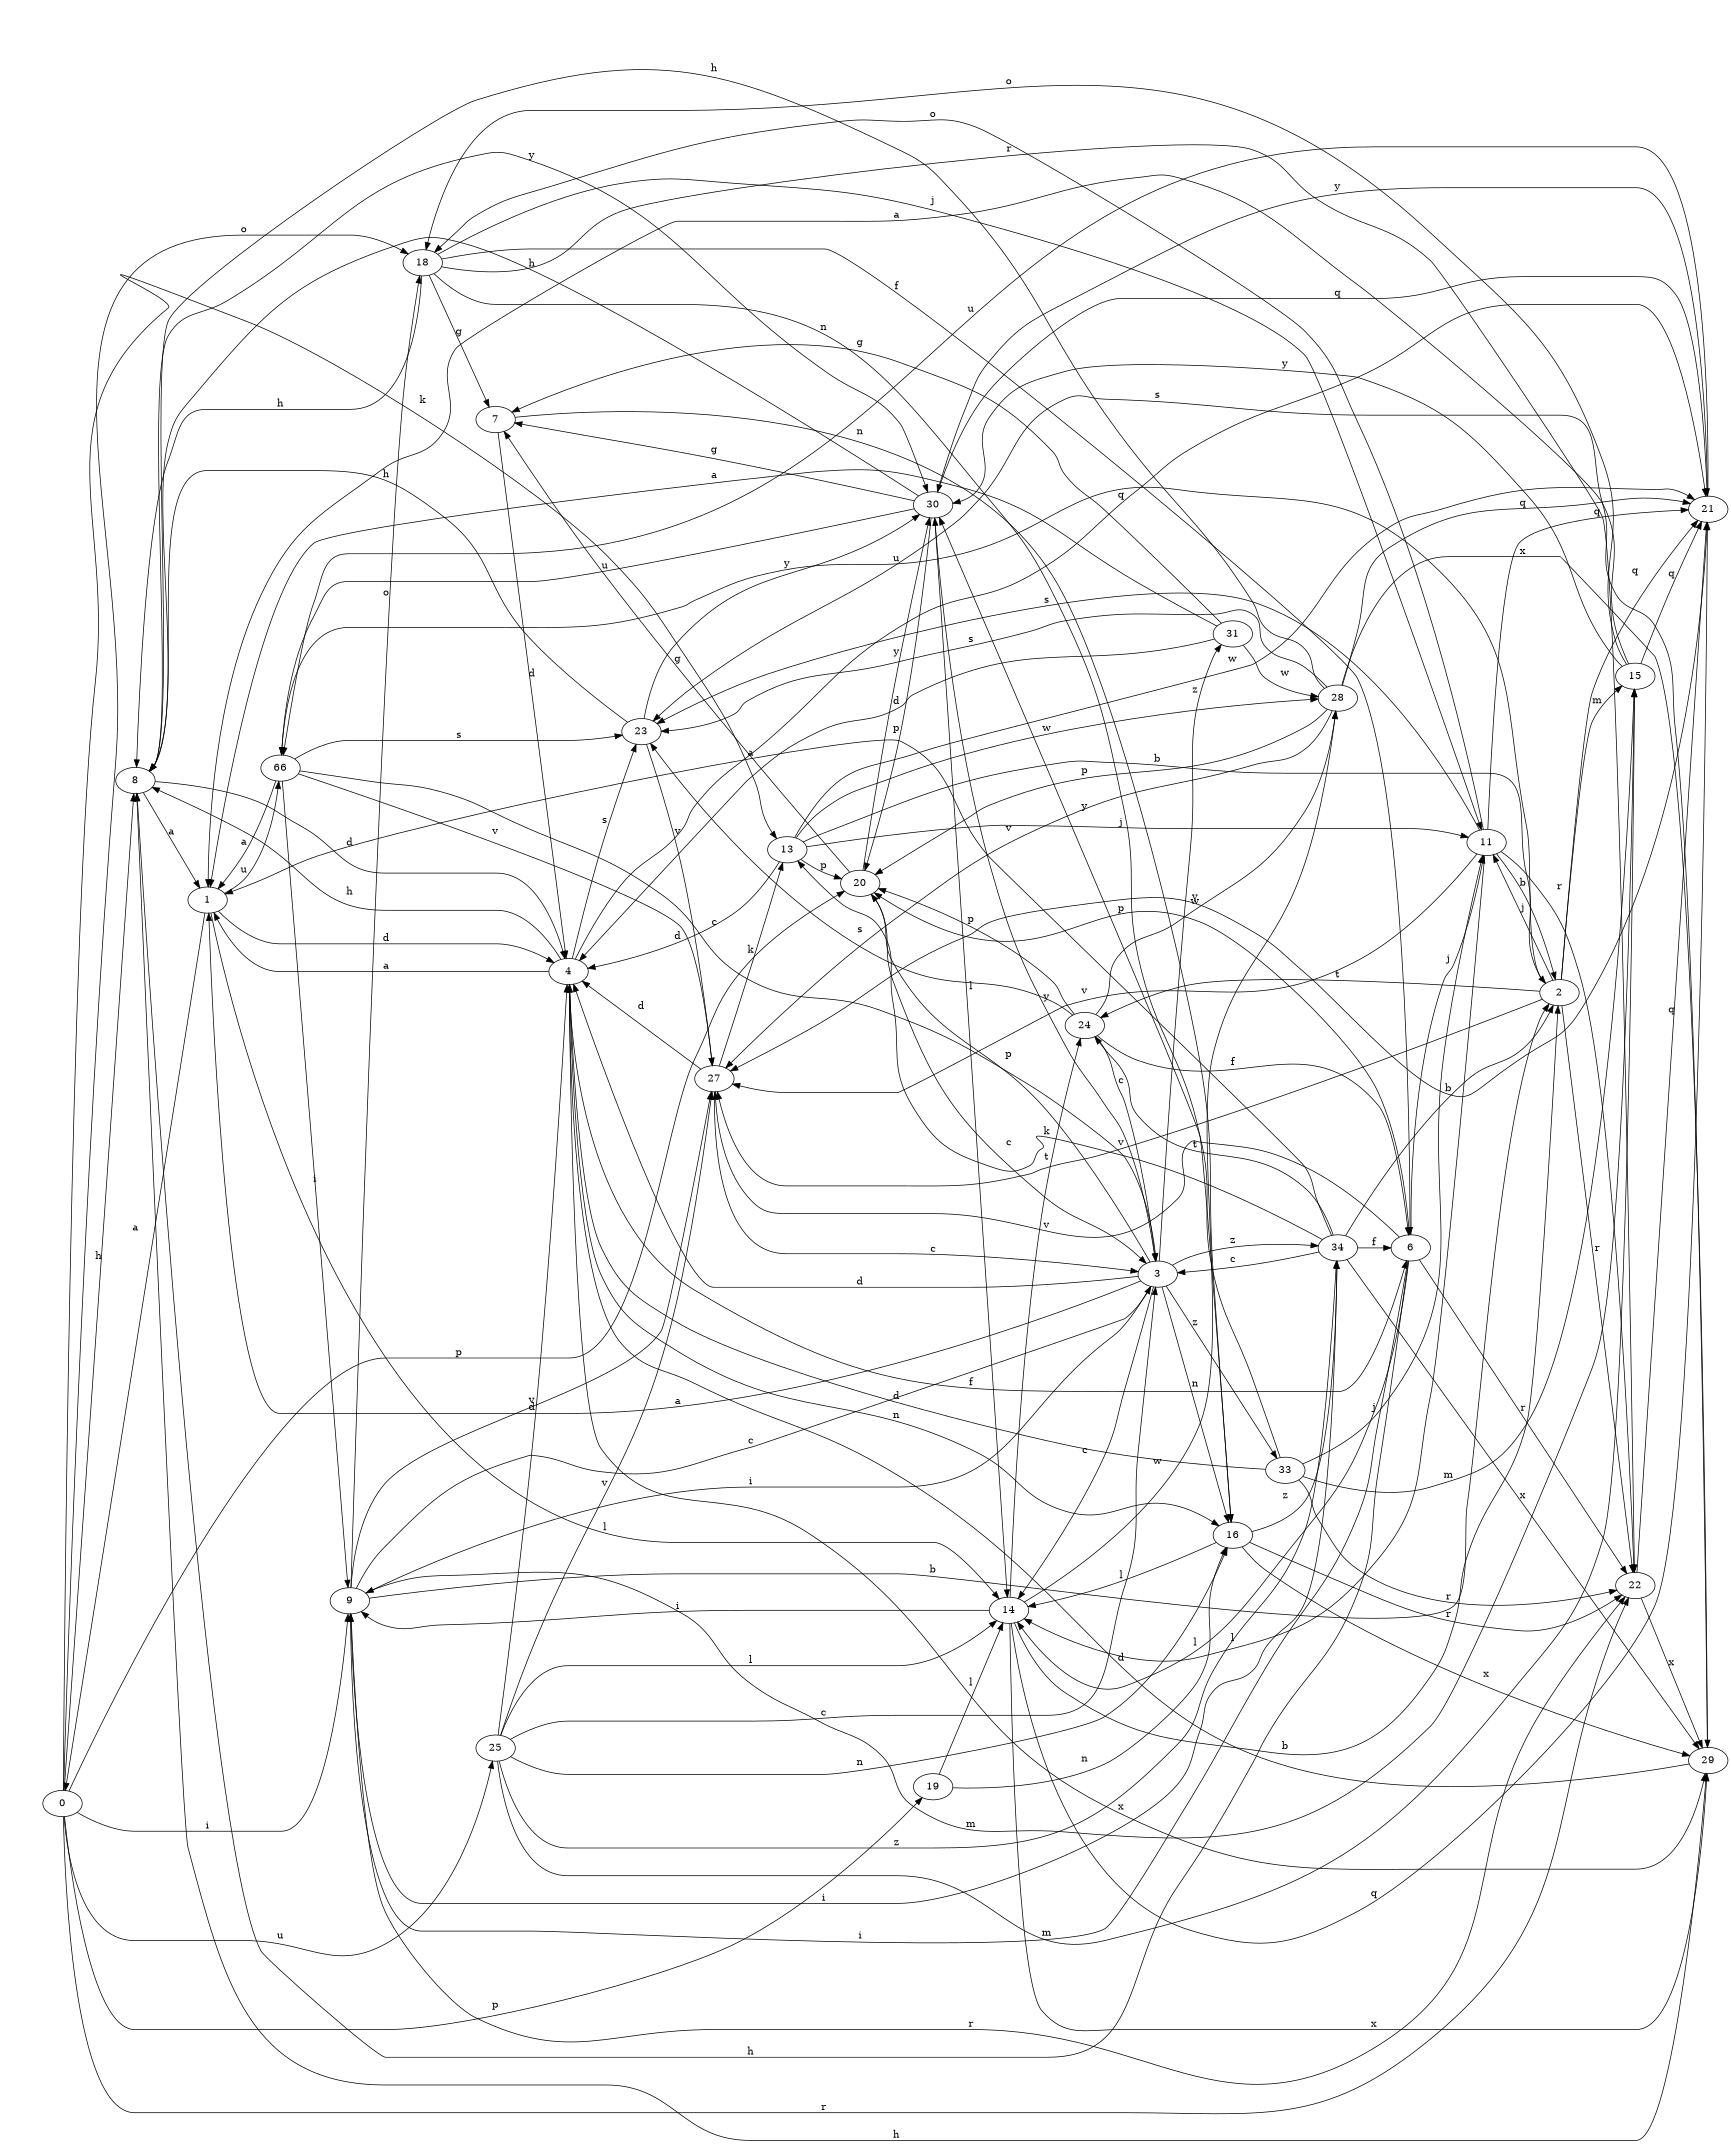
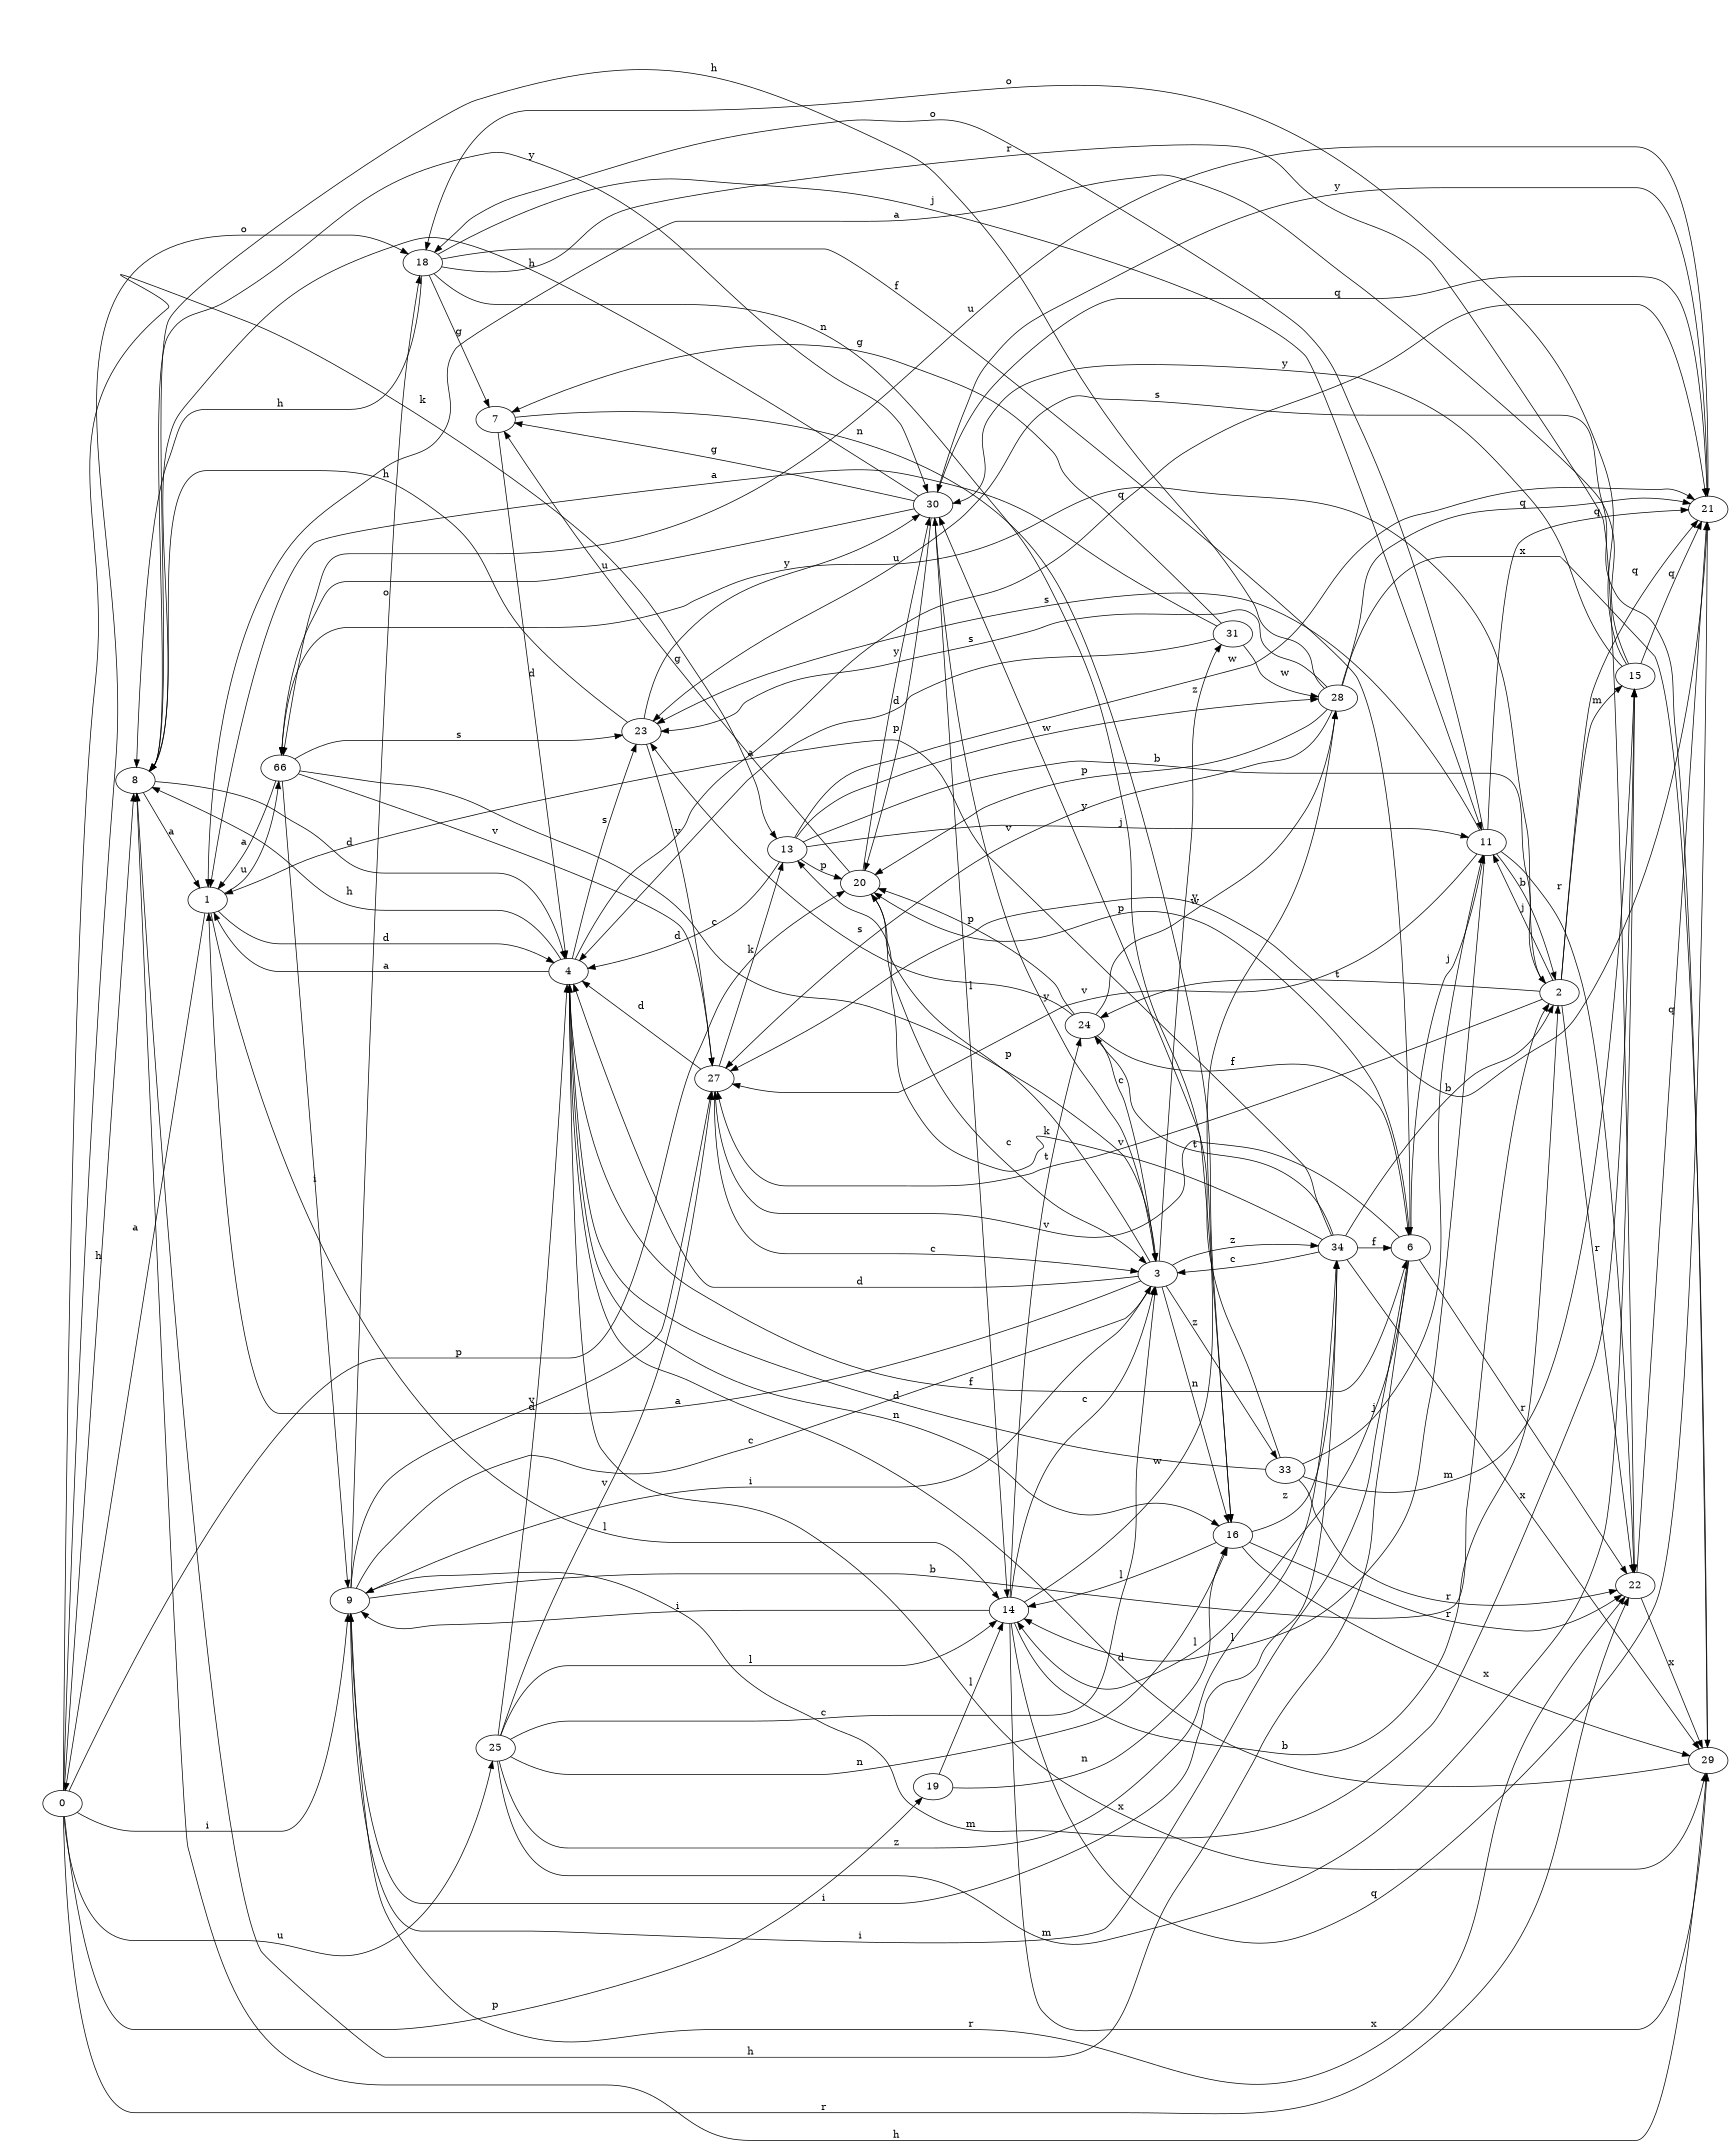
(1111, 1441) -> (1068, 1439)
